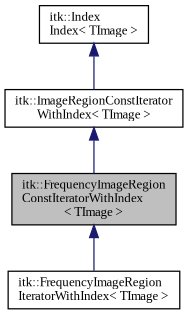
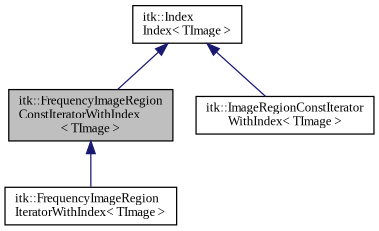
(94, 157) -> (138, 71)
